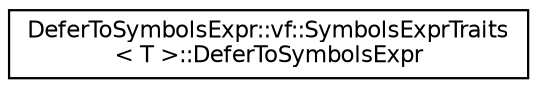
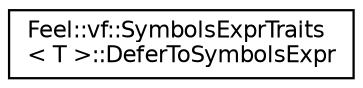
(269, 44) -> (181, 44)
